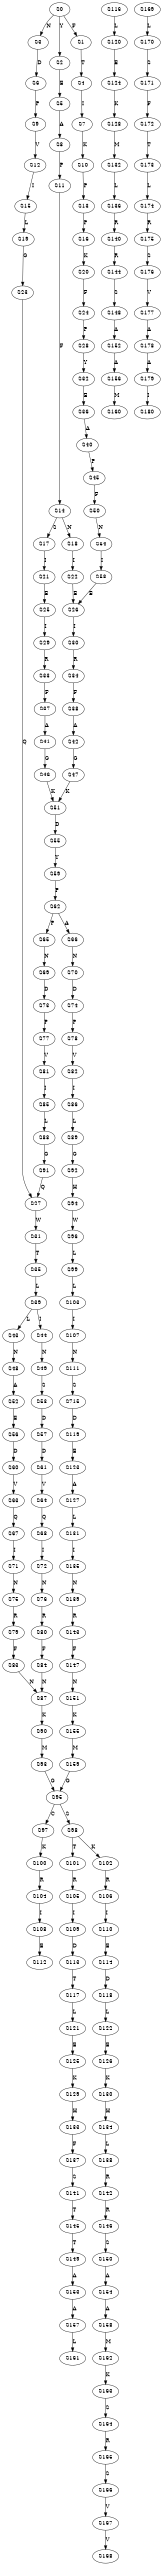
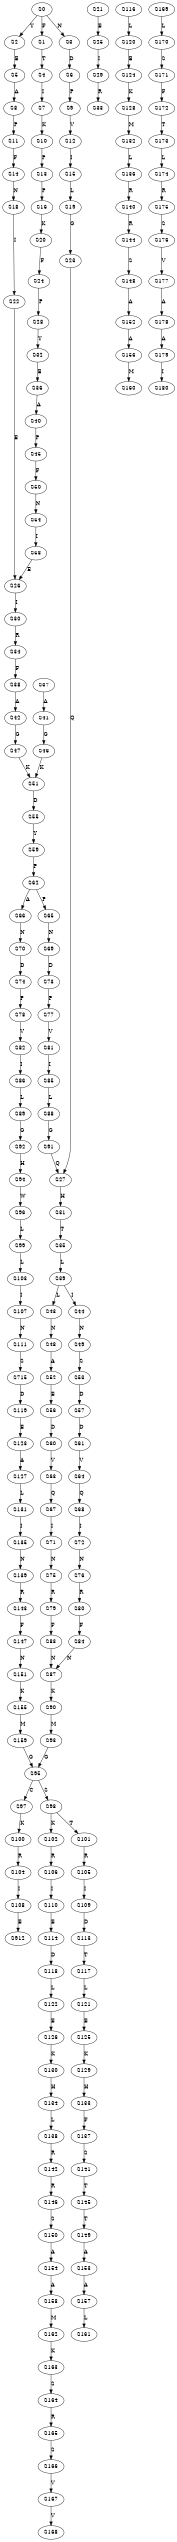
(44, 544) -> none
(45, 691) -> none
(39, 1220) -> (63, 1196)
(40, 1963) -> (18, 1939)
